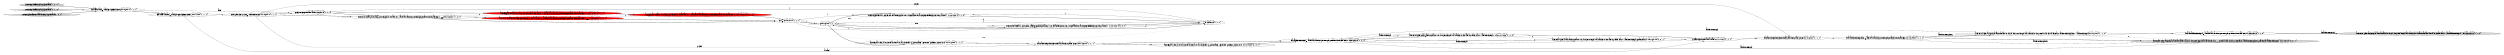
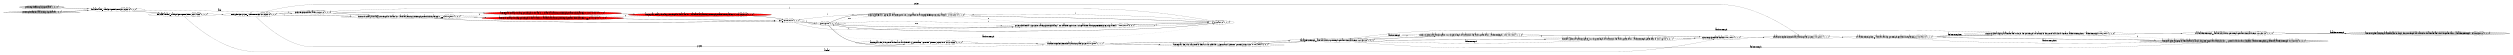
(42, 10) -> none
(984, 37) -> (988, 37)
